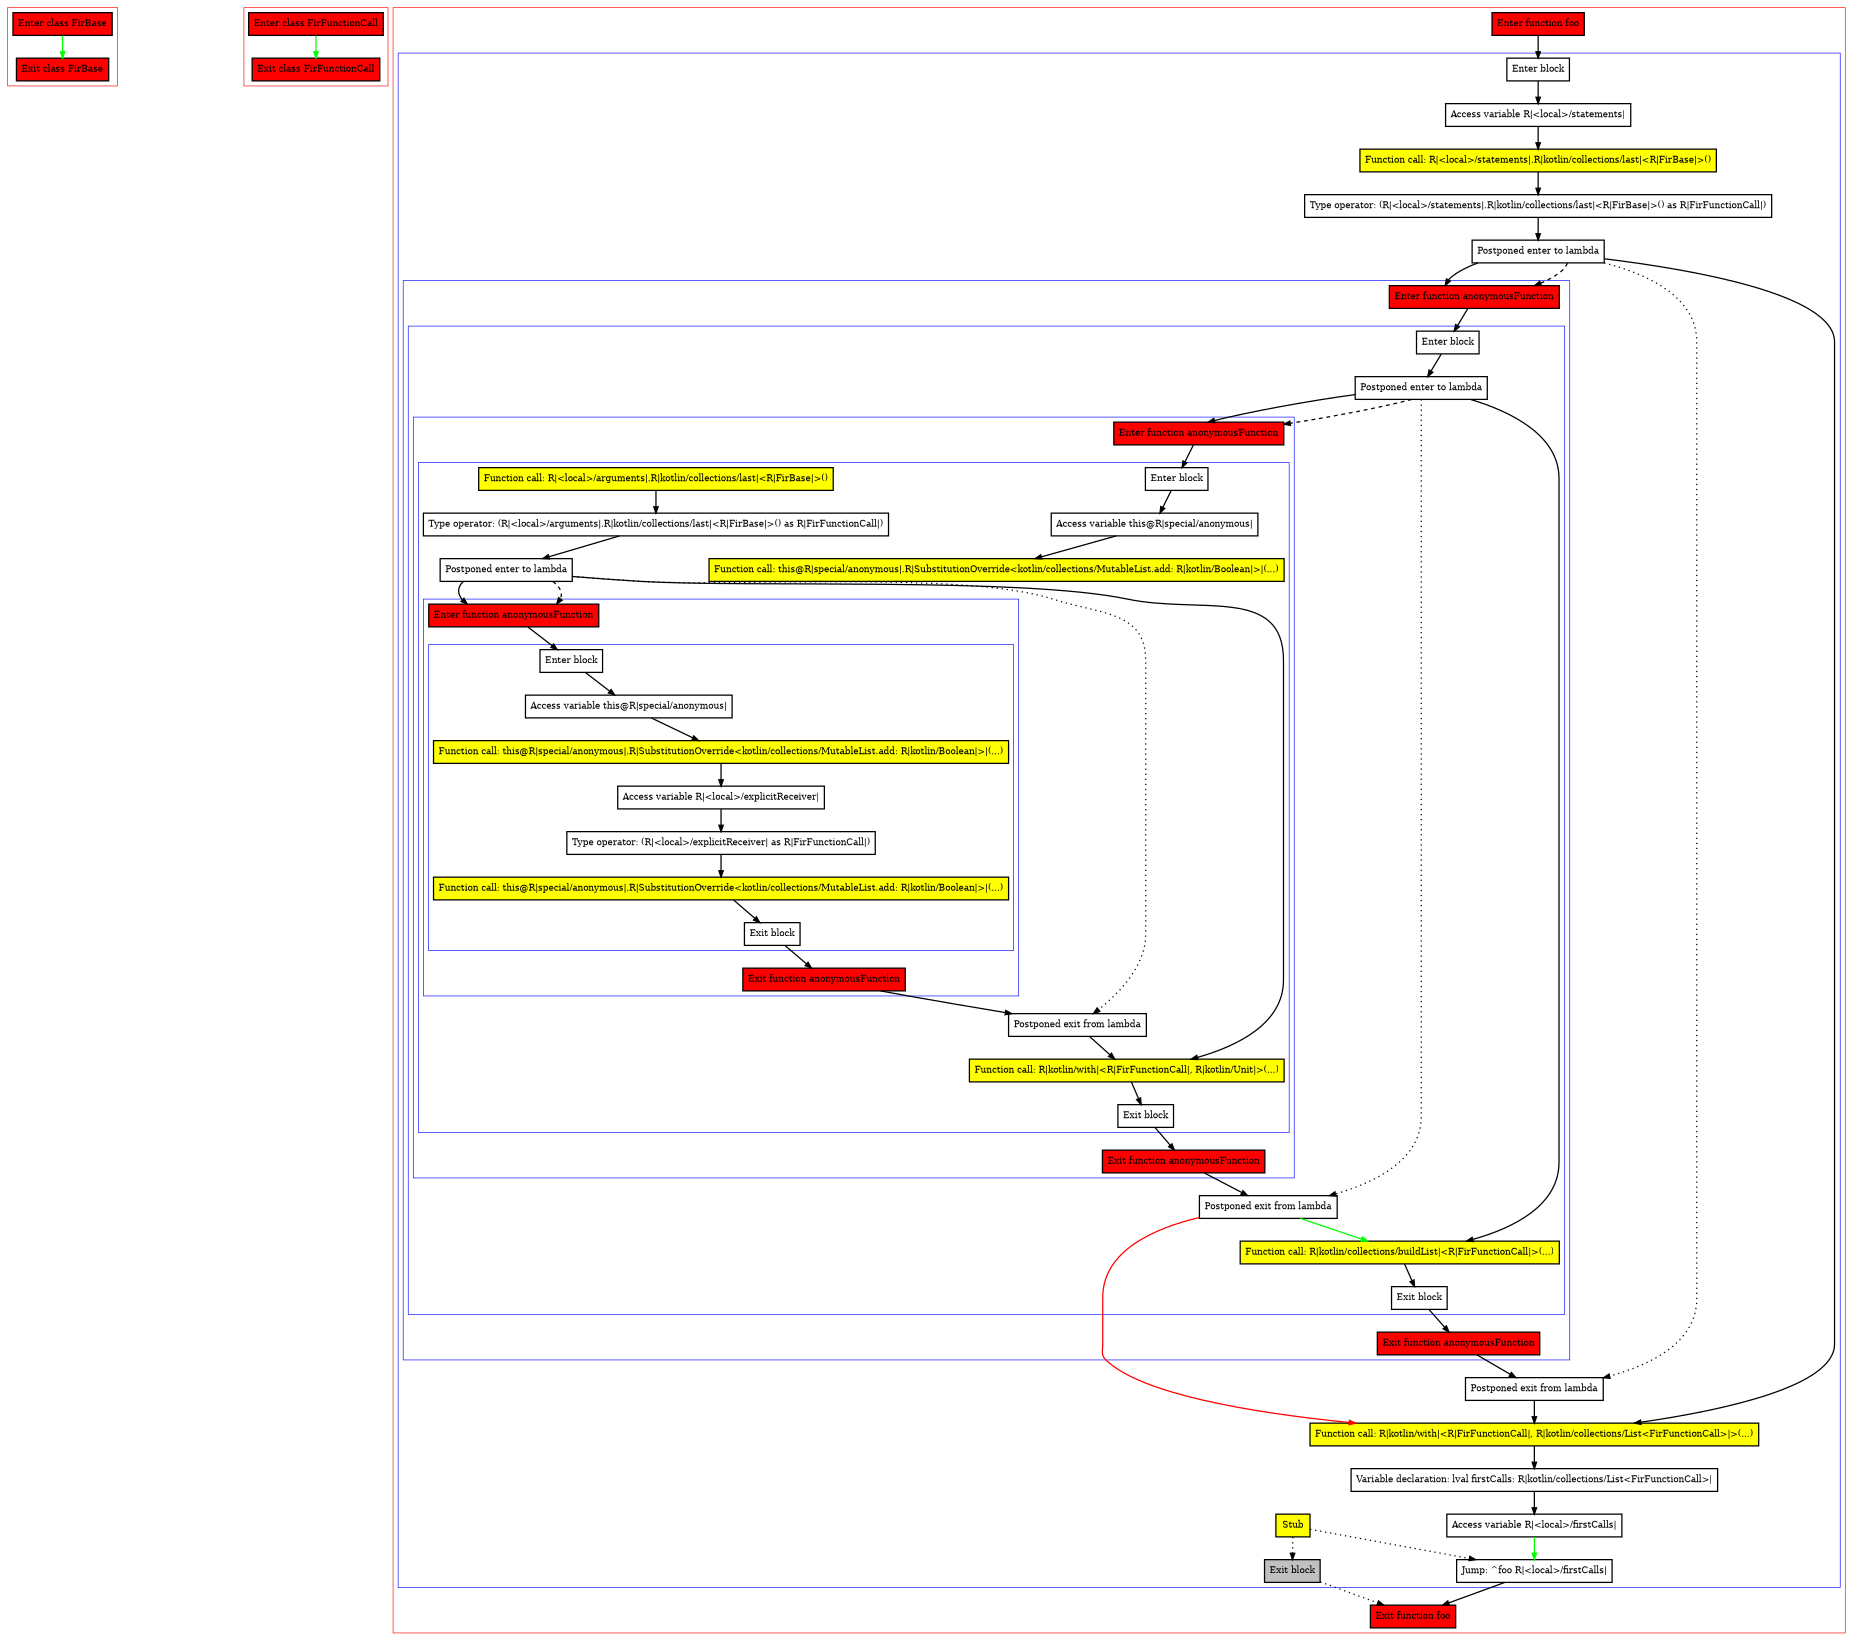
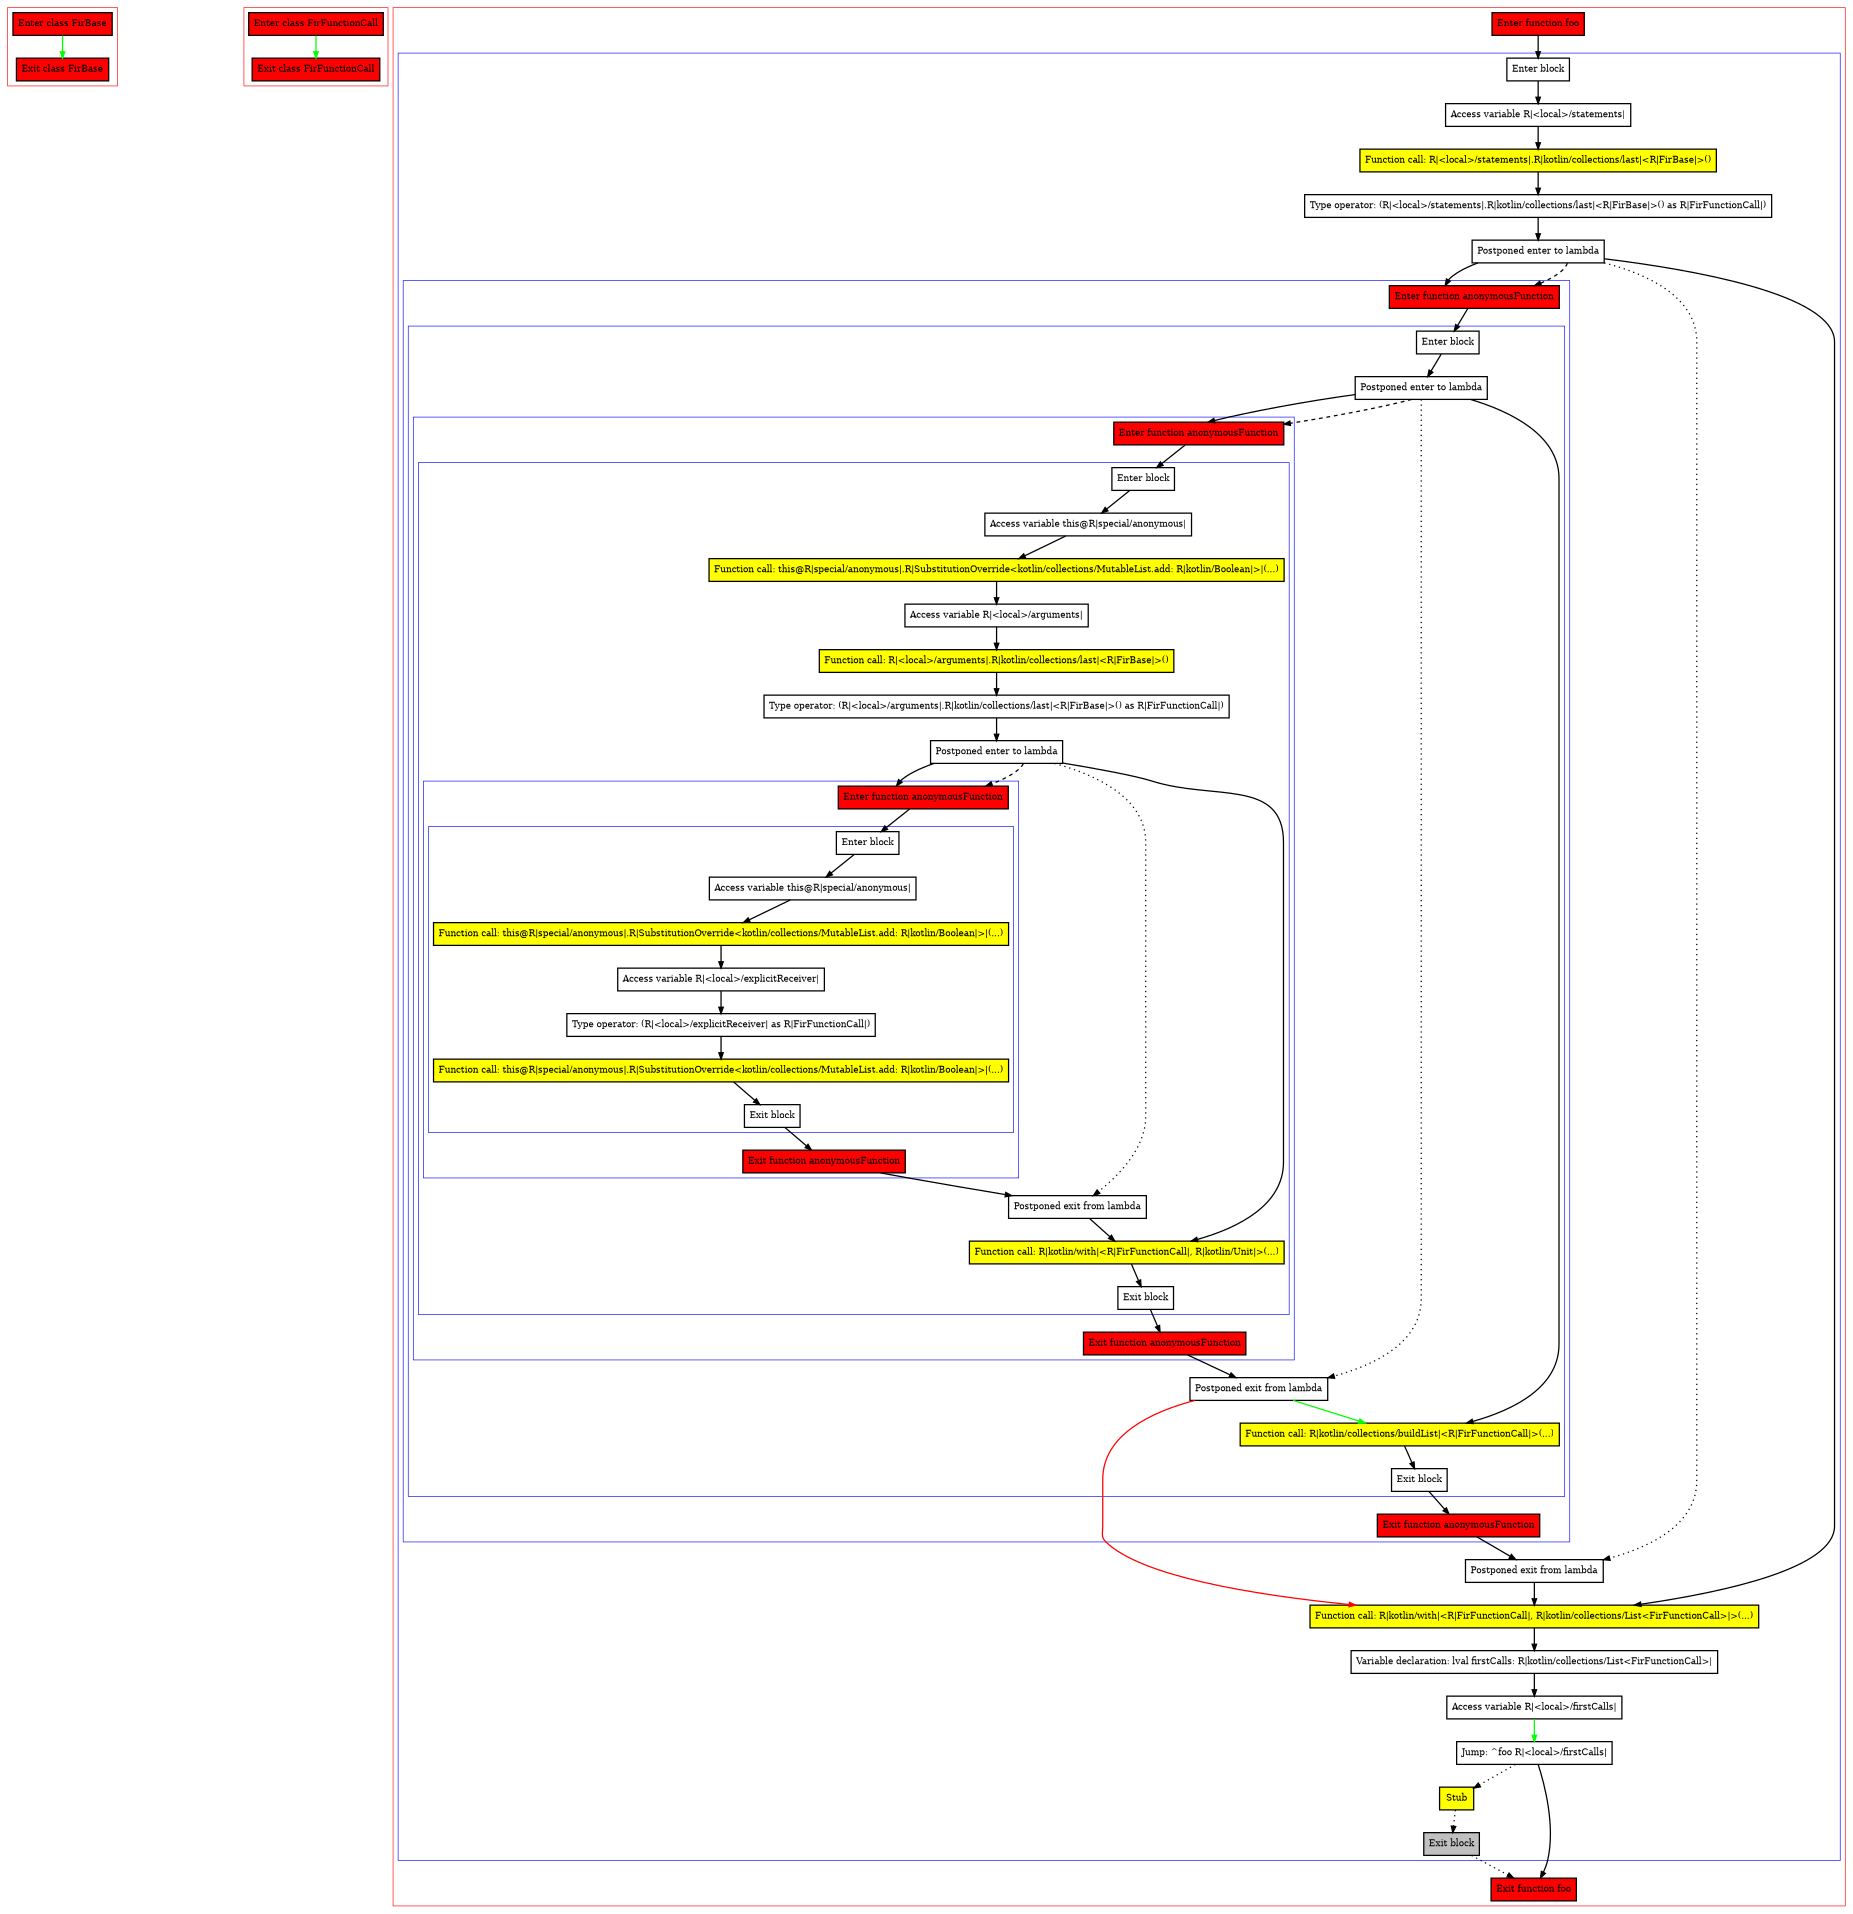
none -> (997, 616)
(1390, 1544) -> (1497, 1775)
